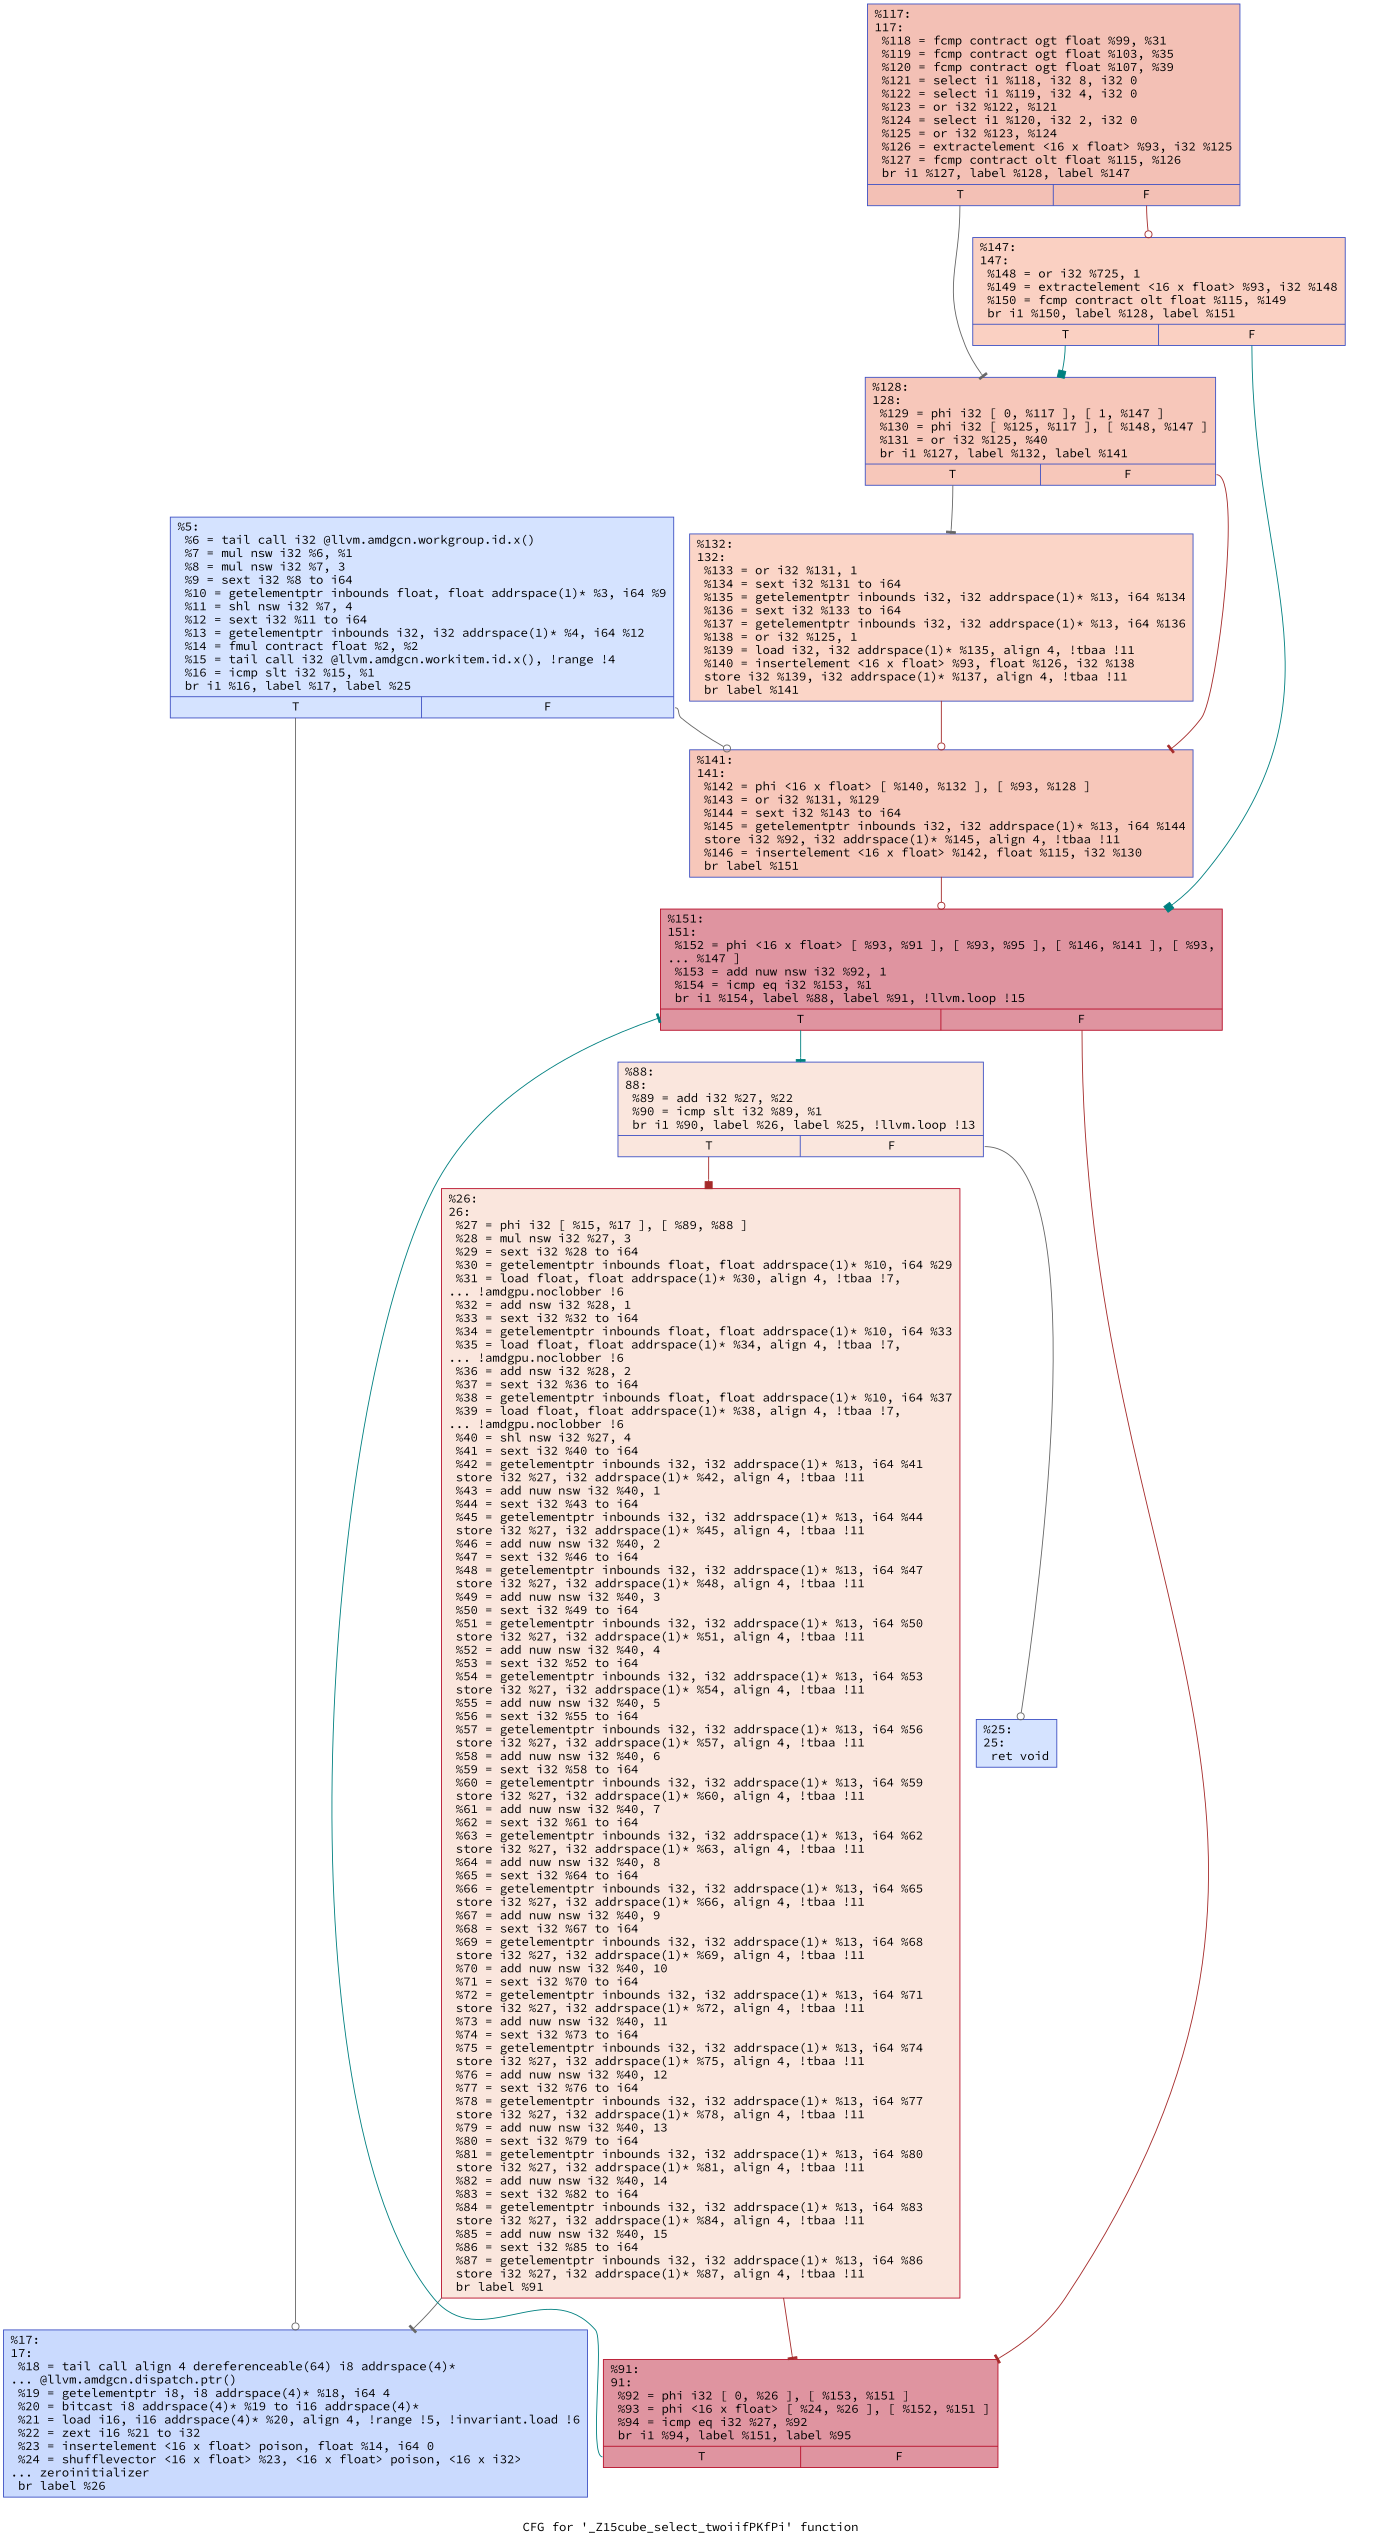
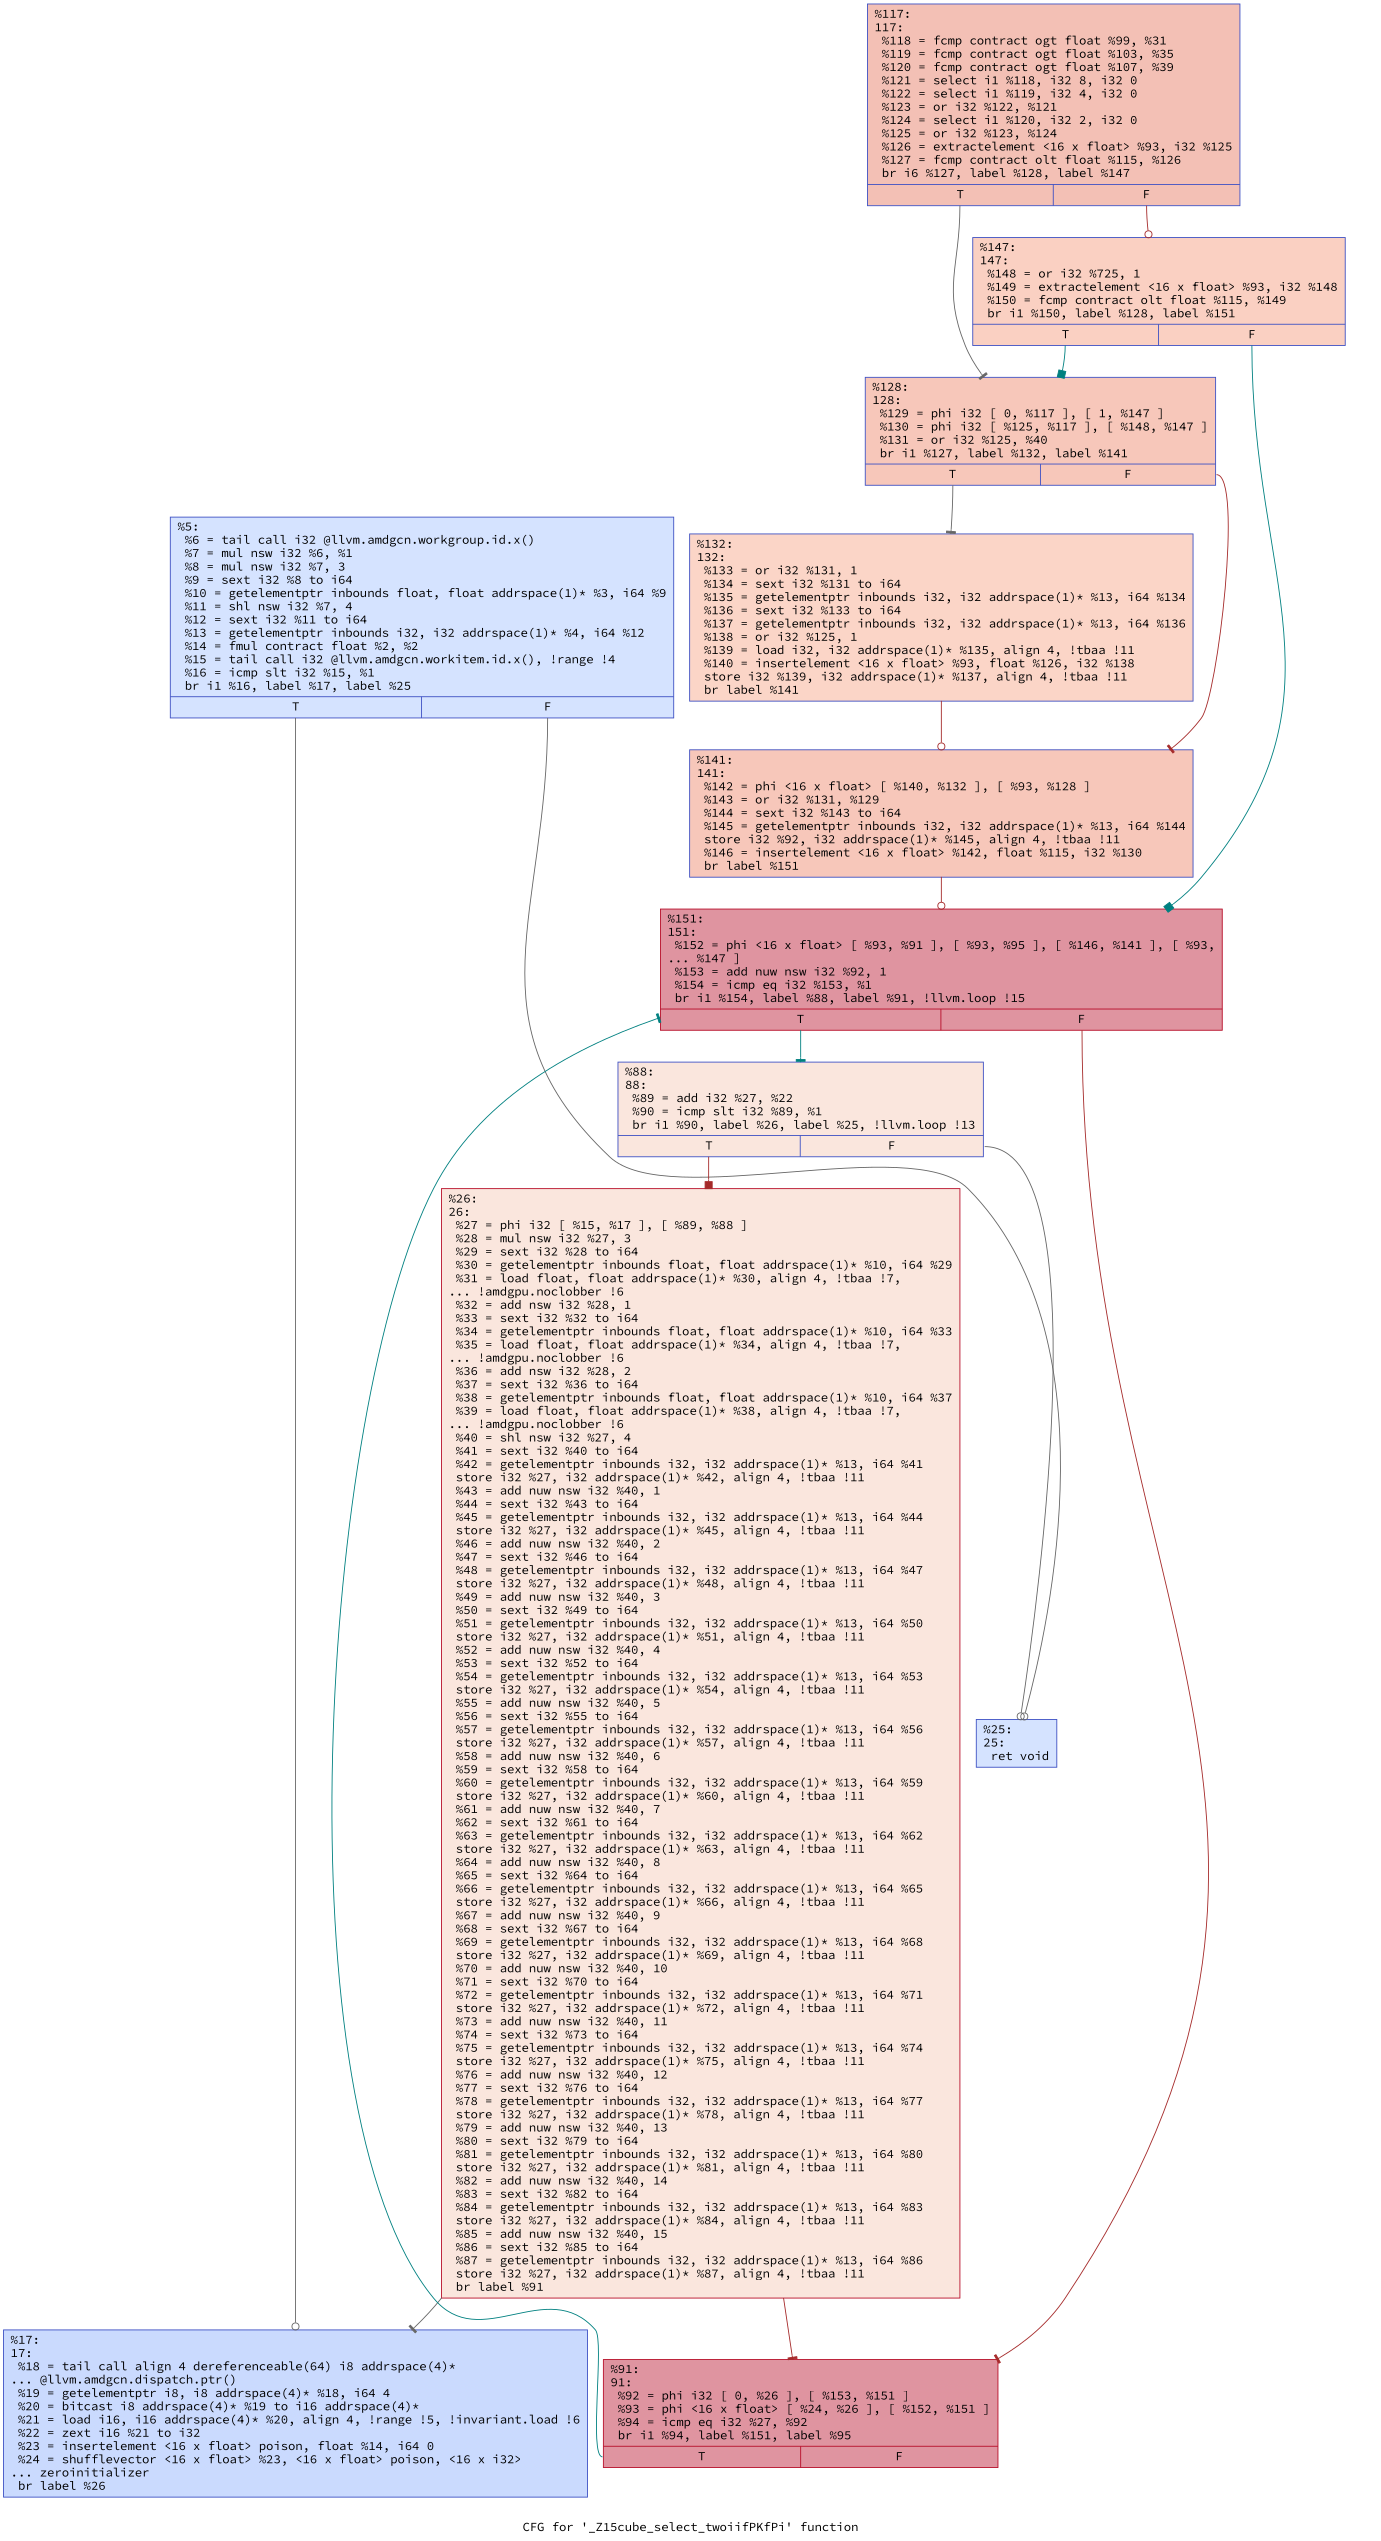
(1002, 173) -> (1002, 173)
(696, 730) -> (831, 1169)
